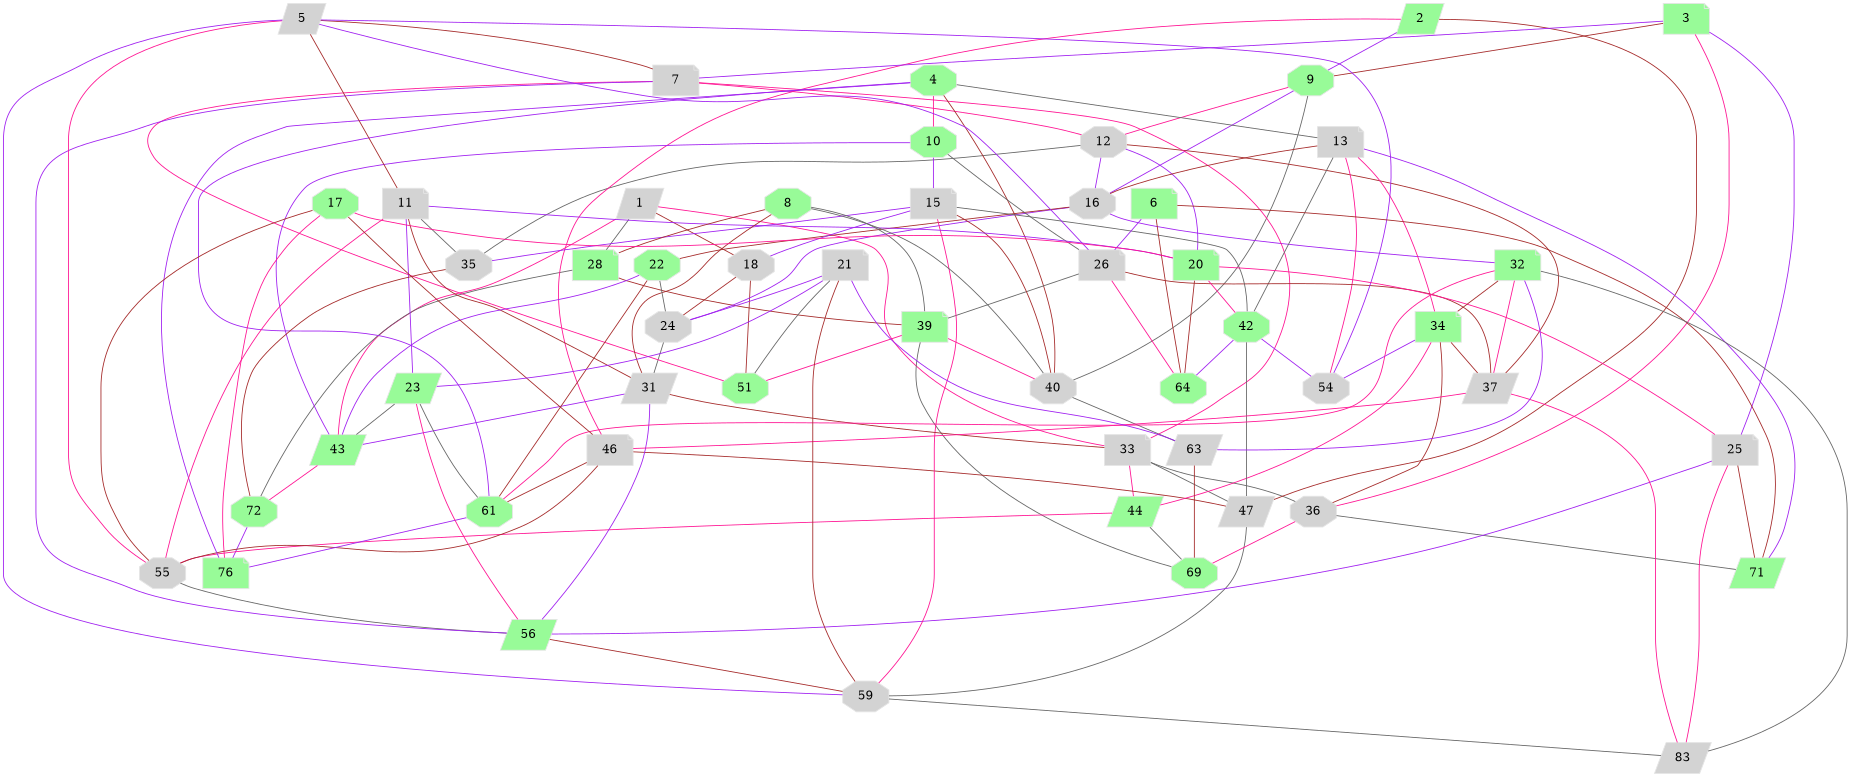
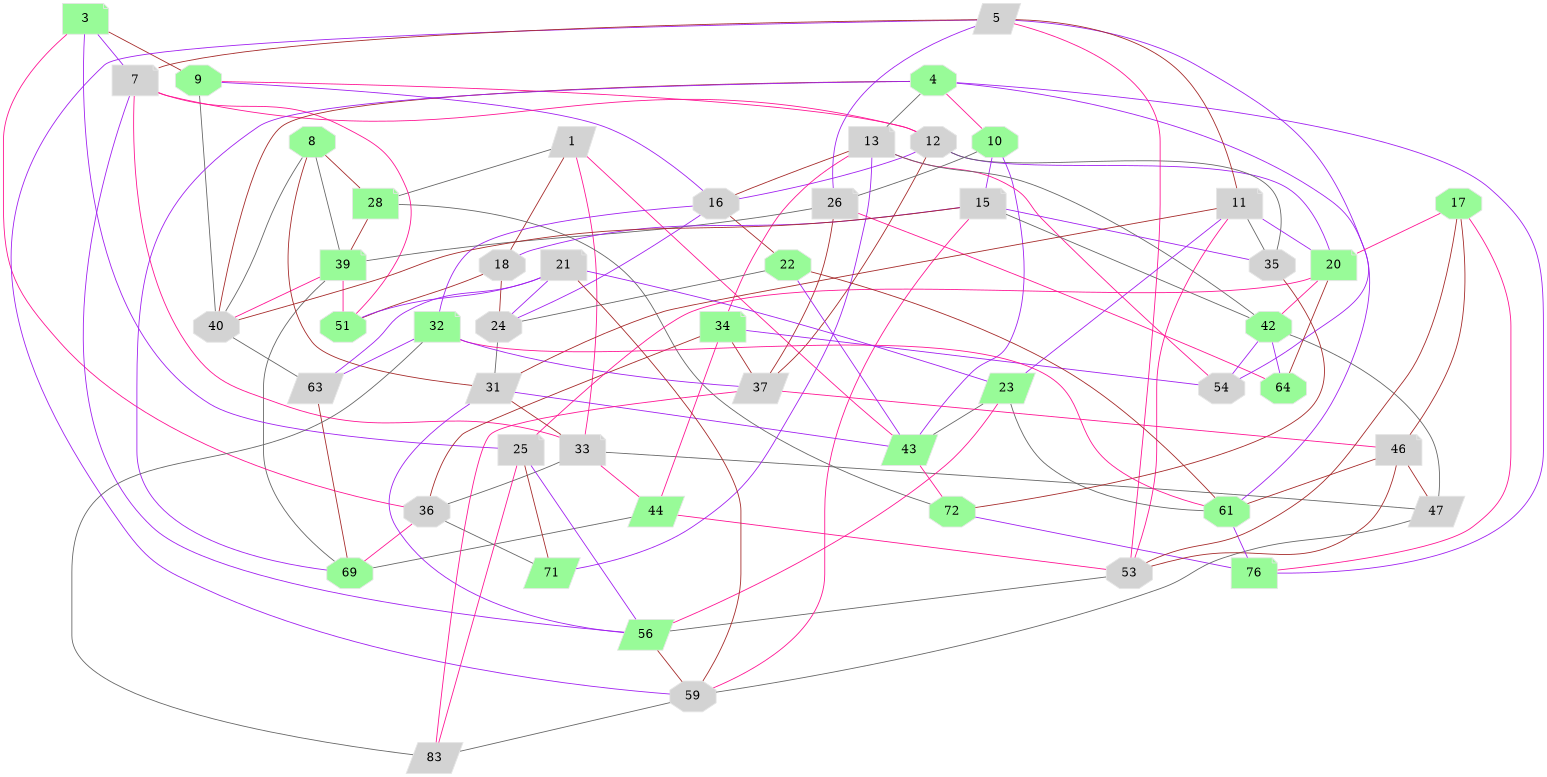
(1420, 19) -> none
none -> (251, 132)
(1154, 204) -> none
(1478, 296) -> none
(790, 325) -> (451, 297)
(1504, 327) -> (584, 369)
(163, 573) -> (1129, 573)
